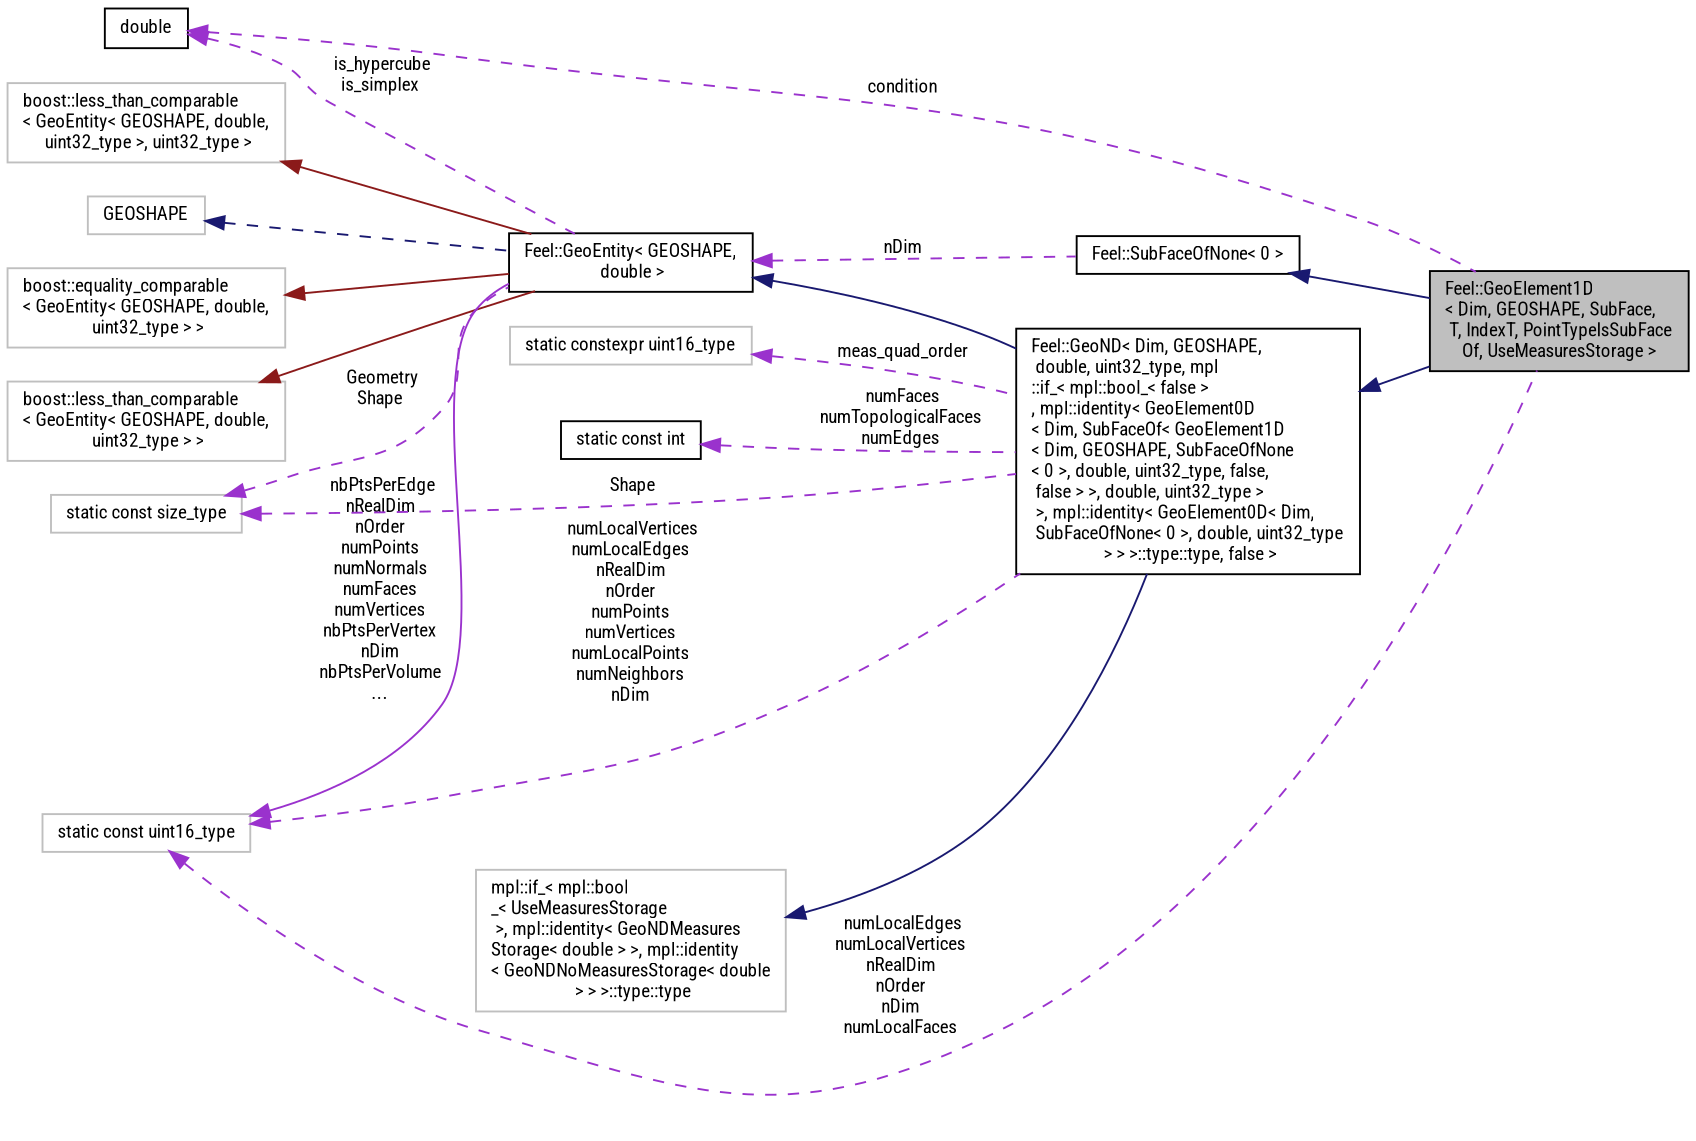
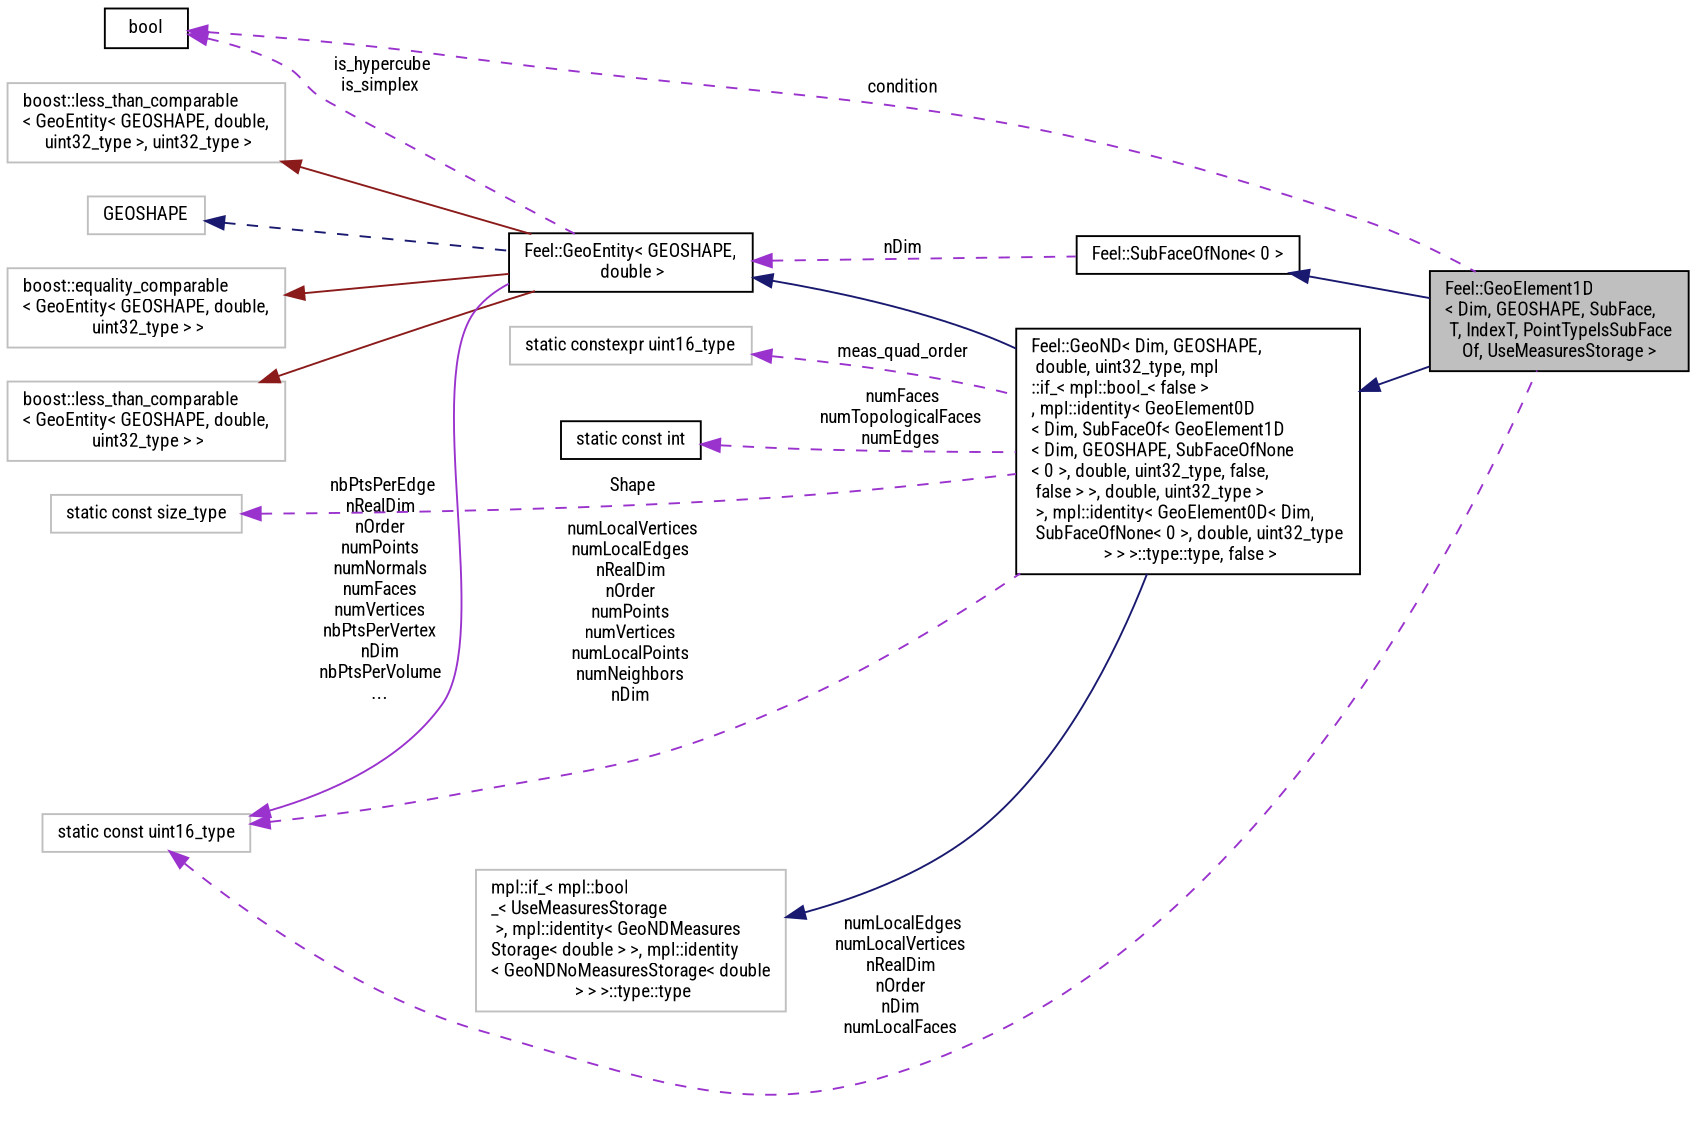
(146, 28) -> (146, 28)
(416, 433) -> none
